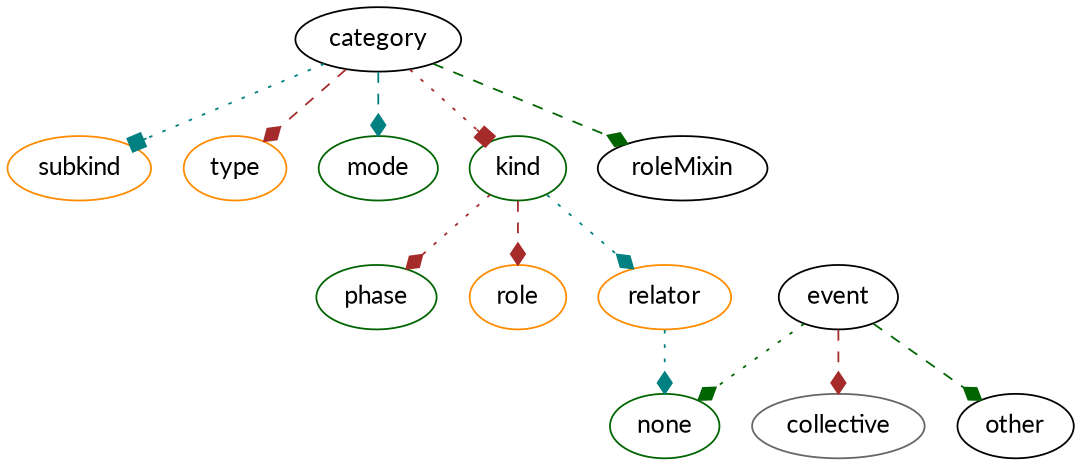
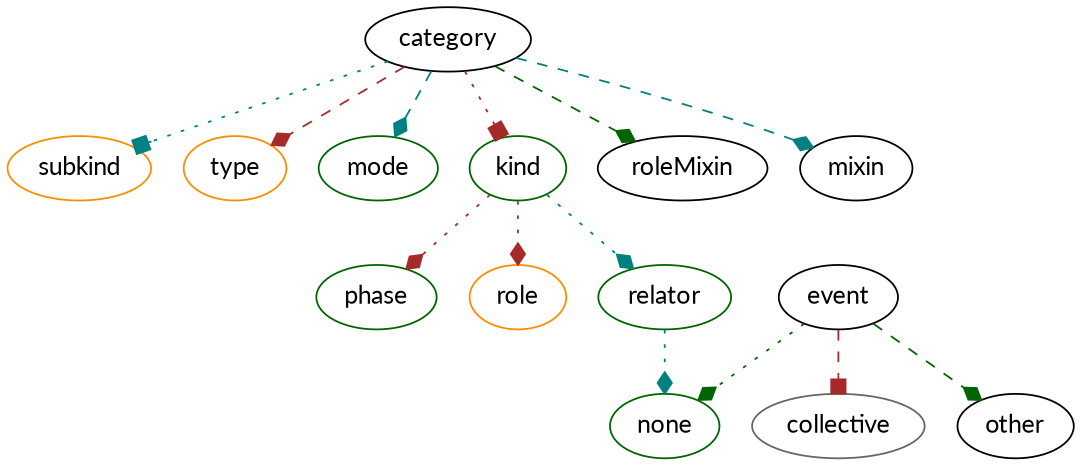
none -> (856, 168)
(518, 222) -> (518, 222)
(665, 297) -> (665, 297)
(838, 351) -> (838, 353)
